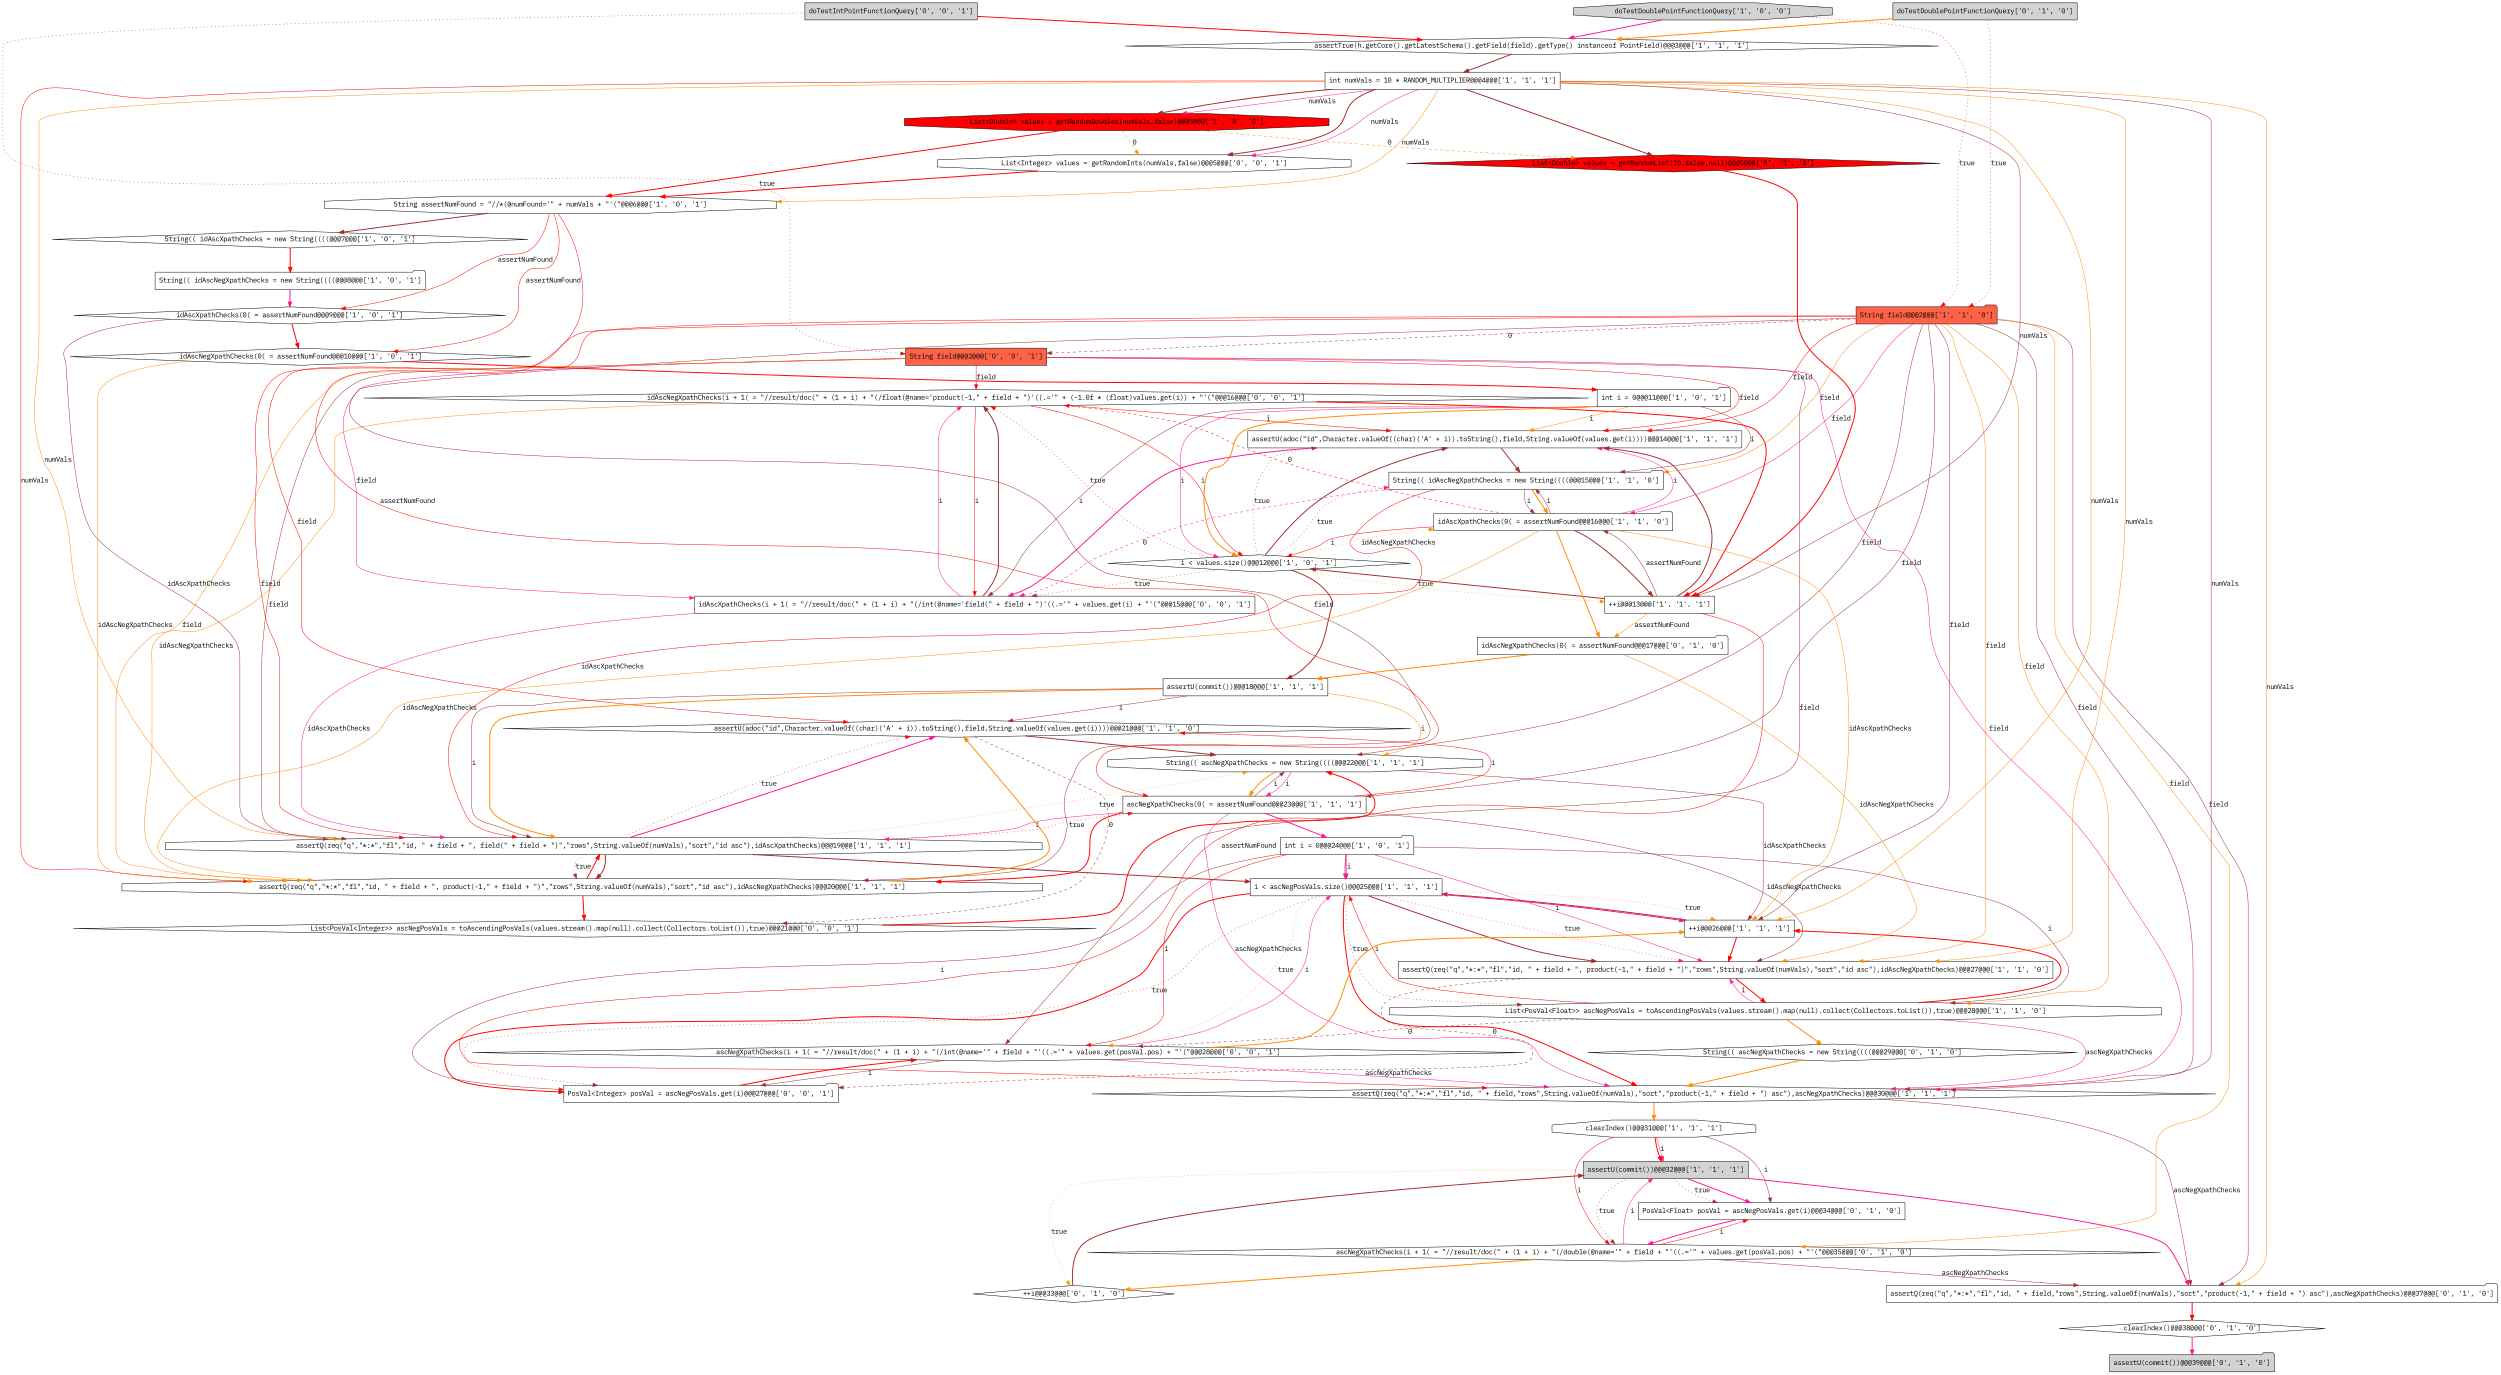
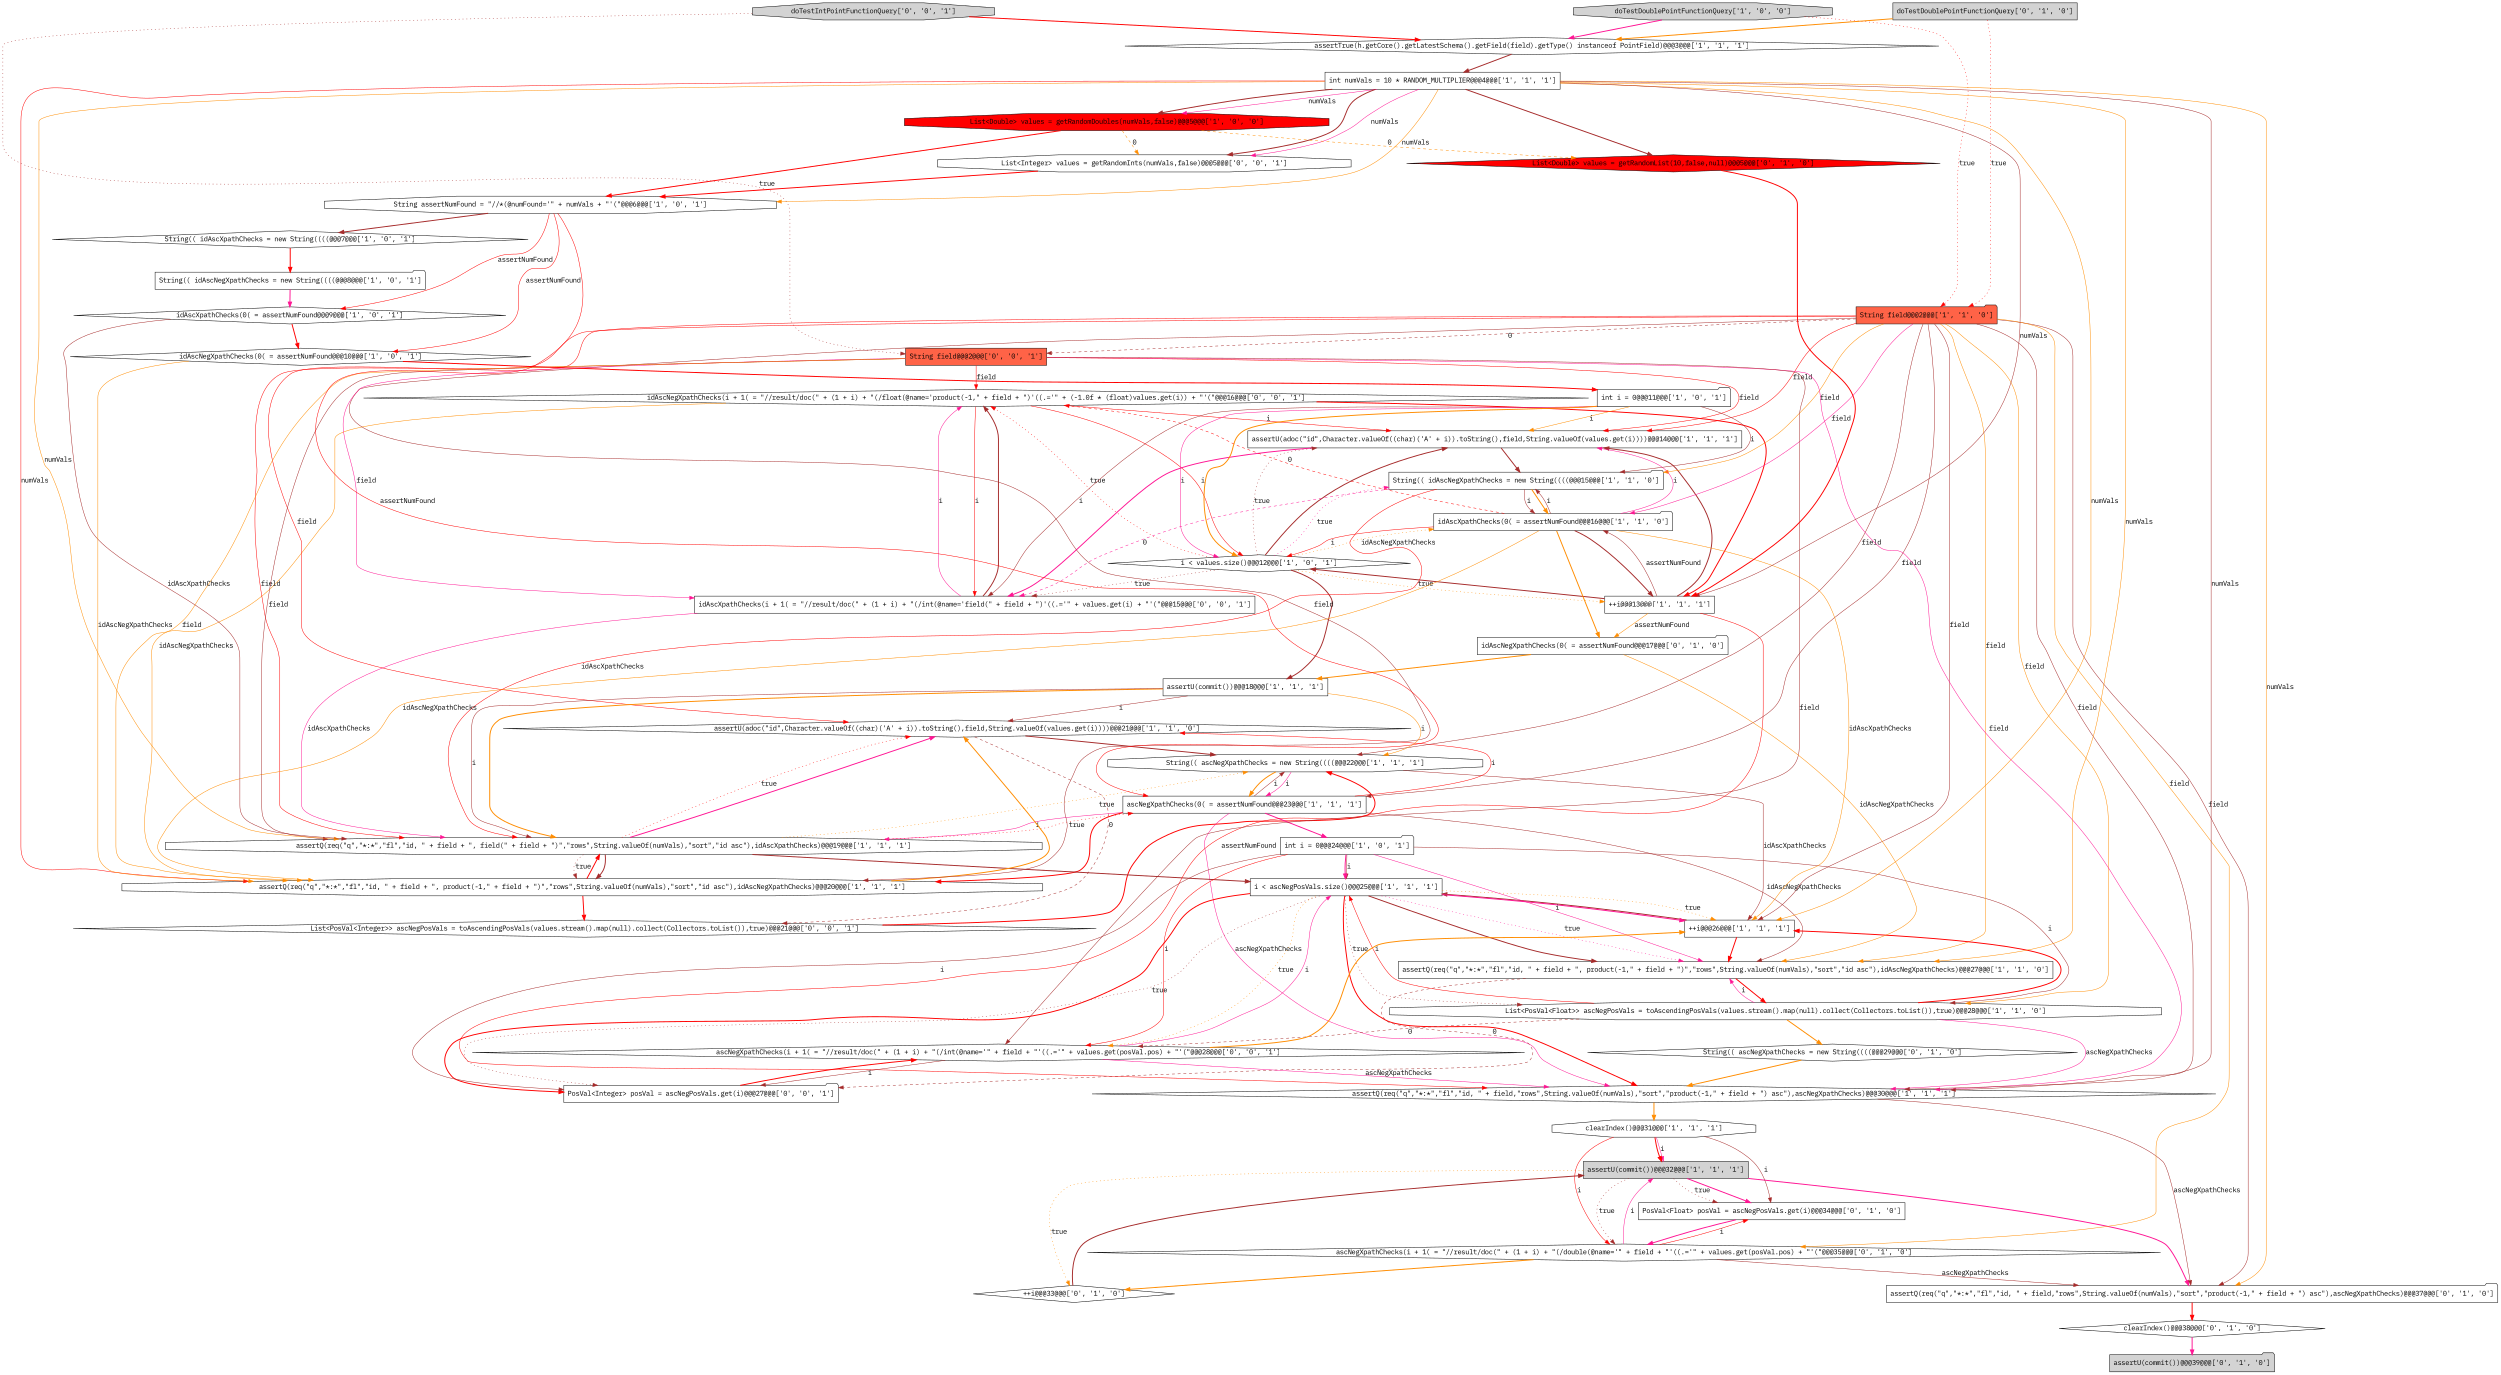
(891, 11) -> (874, 11)
